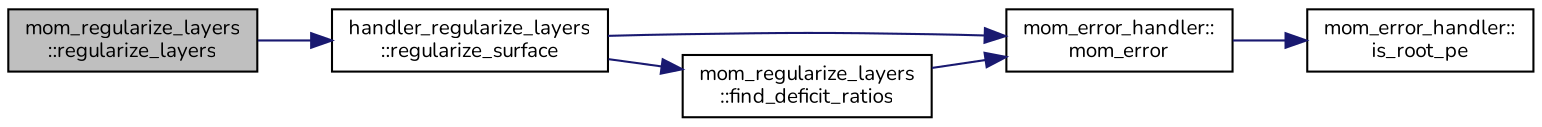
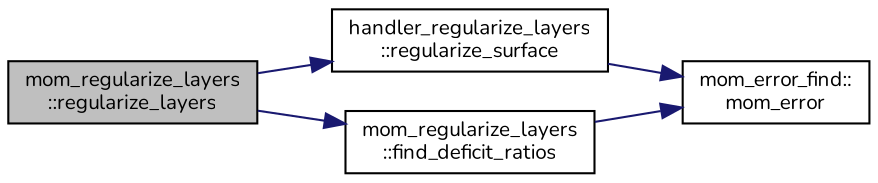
(1119, 40) -> (776, 92)
(1420, 40) -> none
(635, 63) -> (291, 116)
